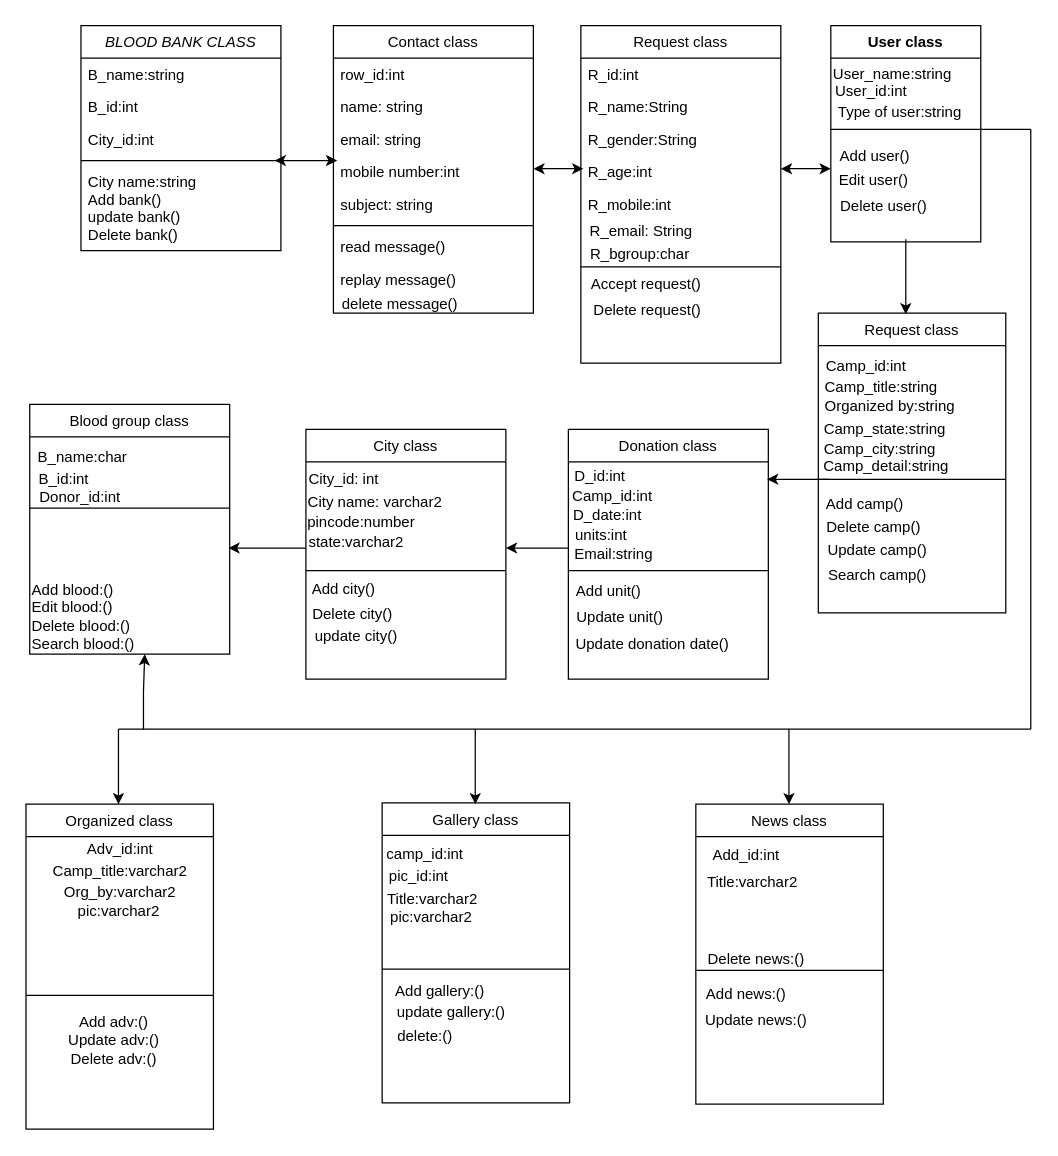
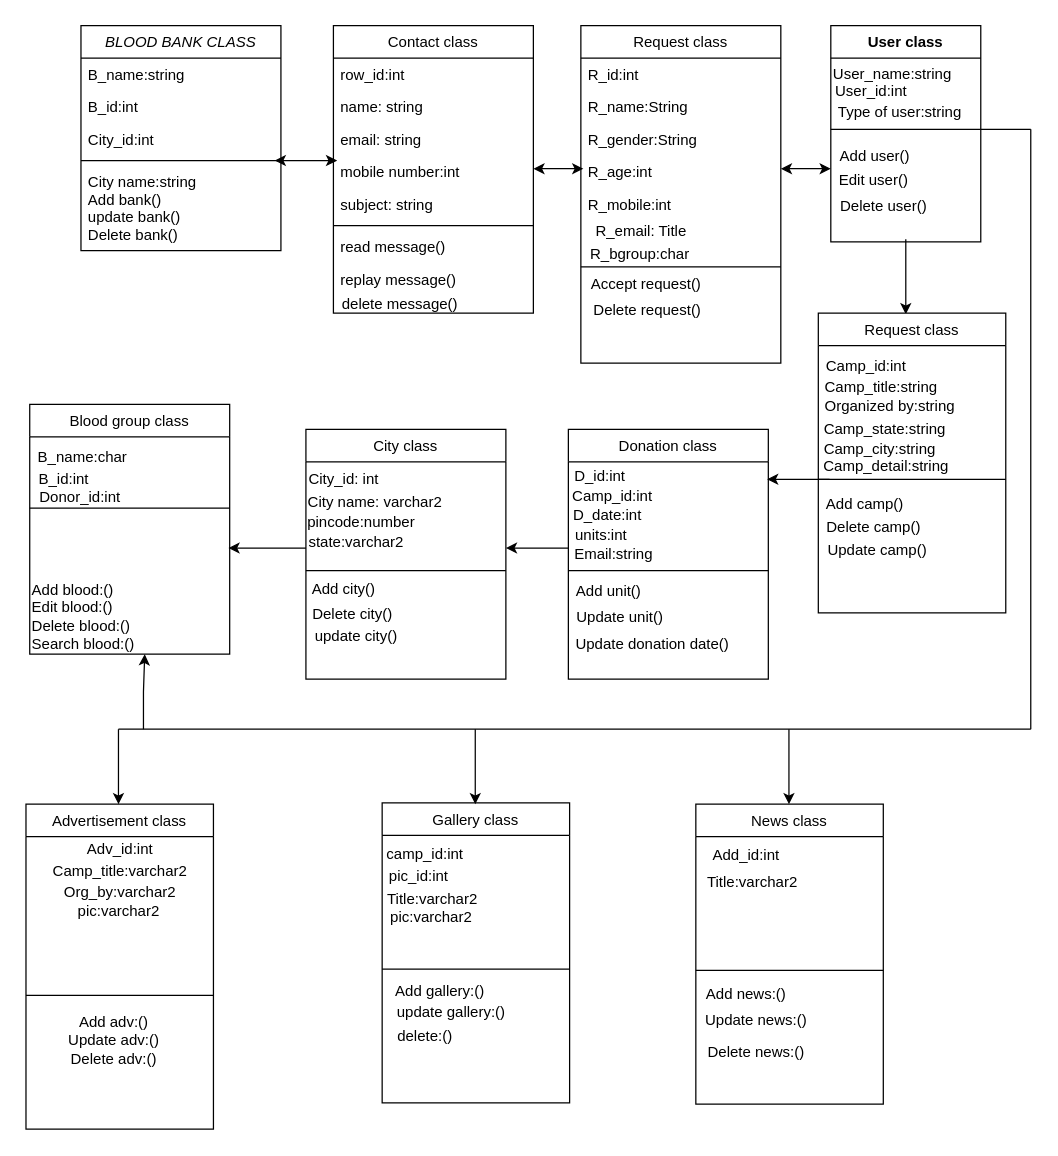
(641, 232) -> (641, 232)
(877, 576) -> none
(119, 821) -> (119, 821)
(756, 959) -> (756, 1053)
